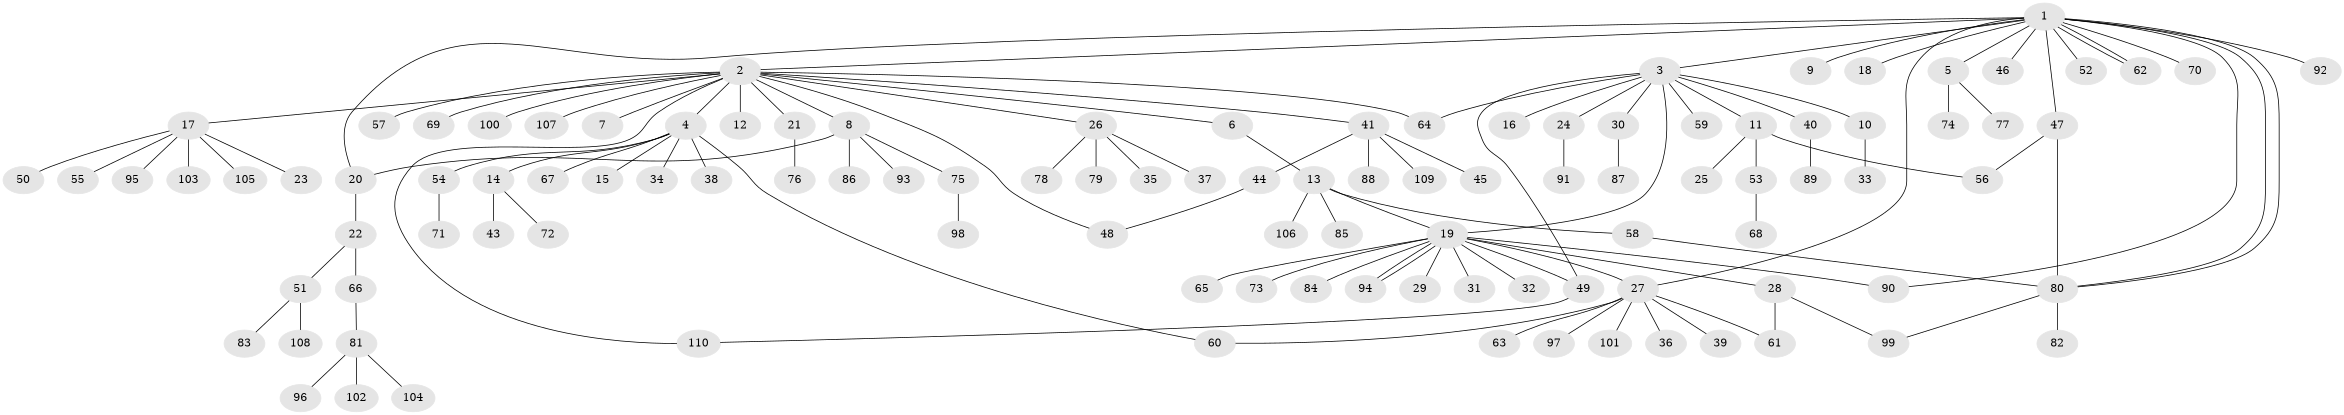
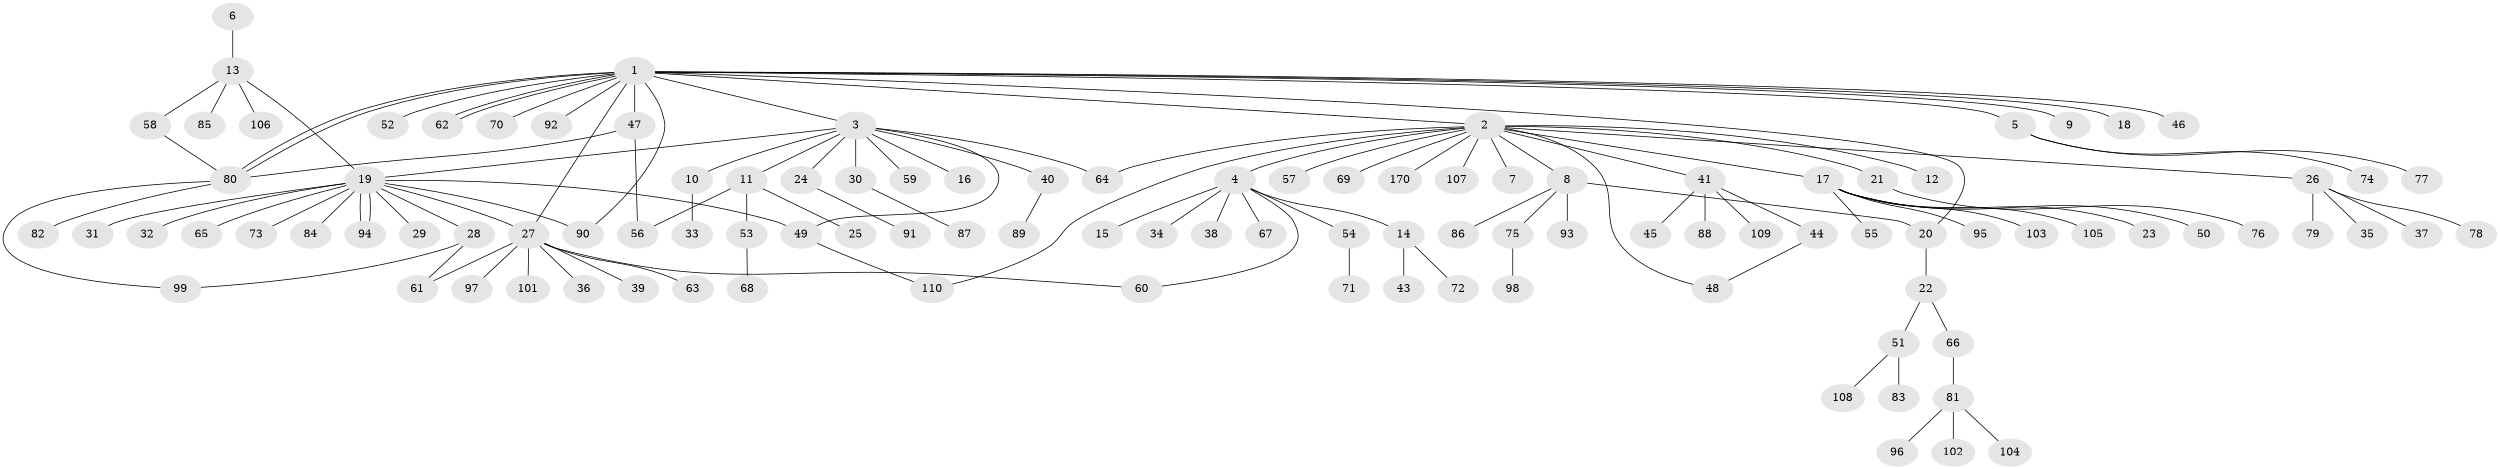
(987, 97) -> none
(490, 126) -> (1400, 180)
